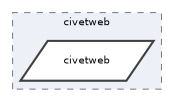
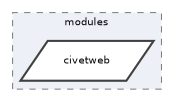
(87, 23) -> (87, 23)
